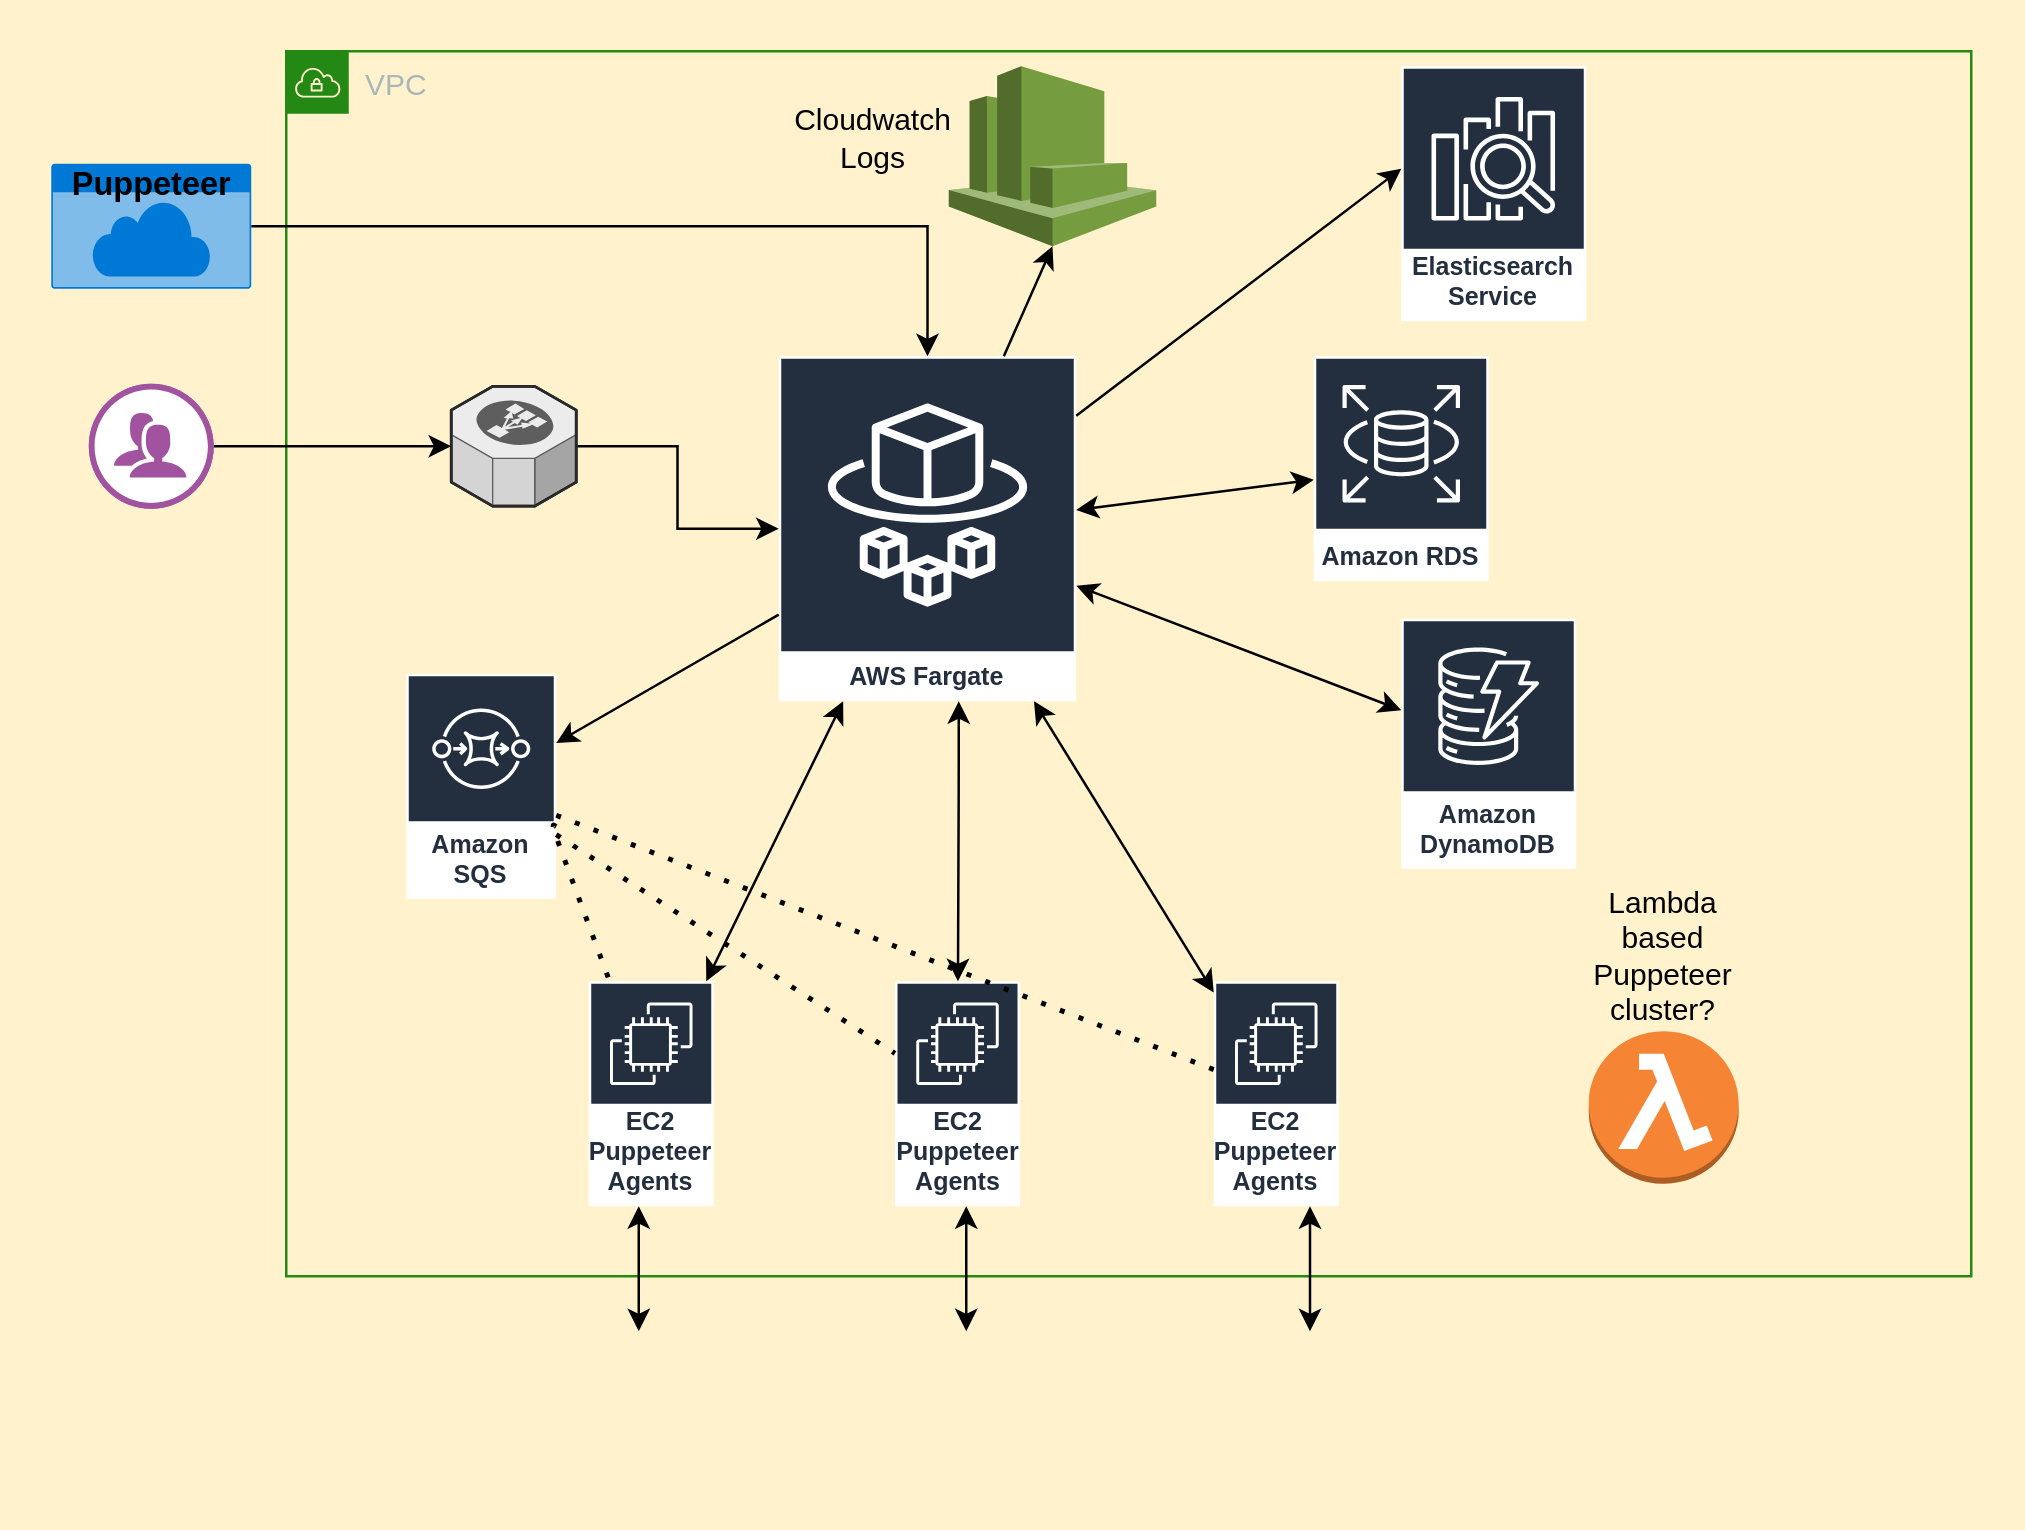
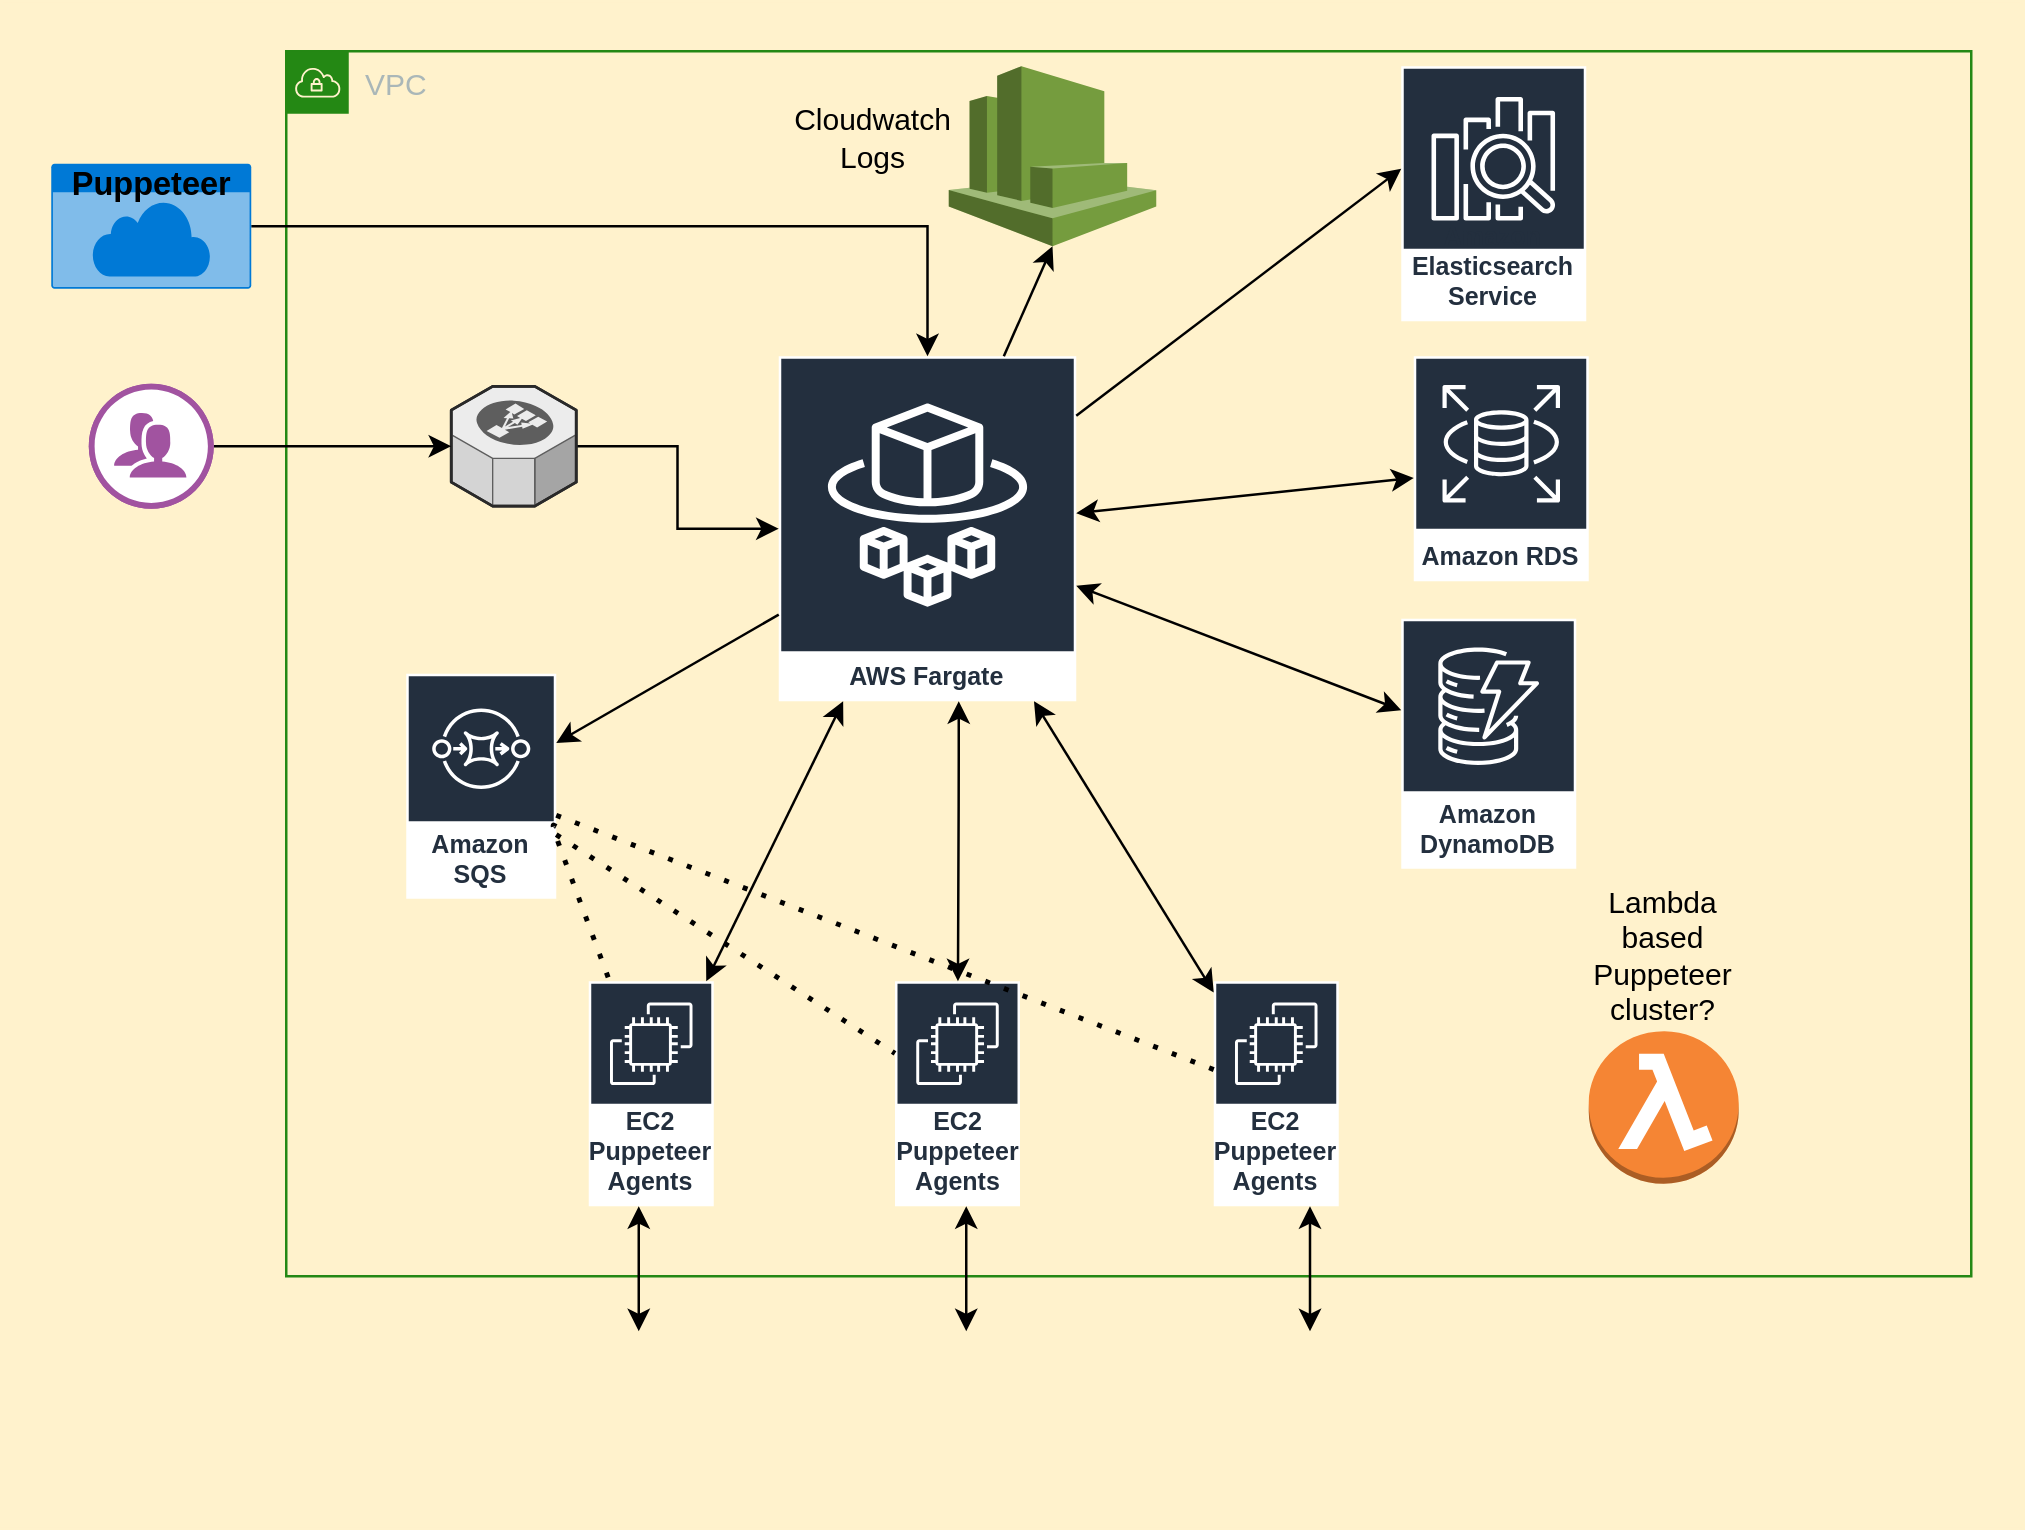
(1401, 469) -> (1501, 469)
